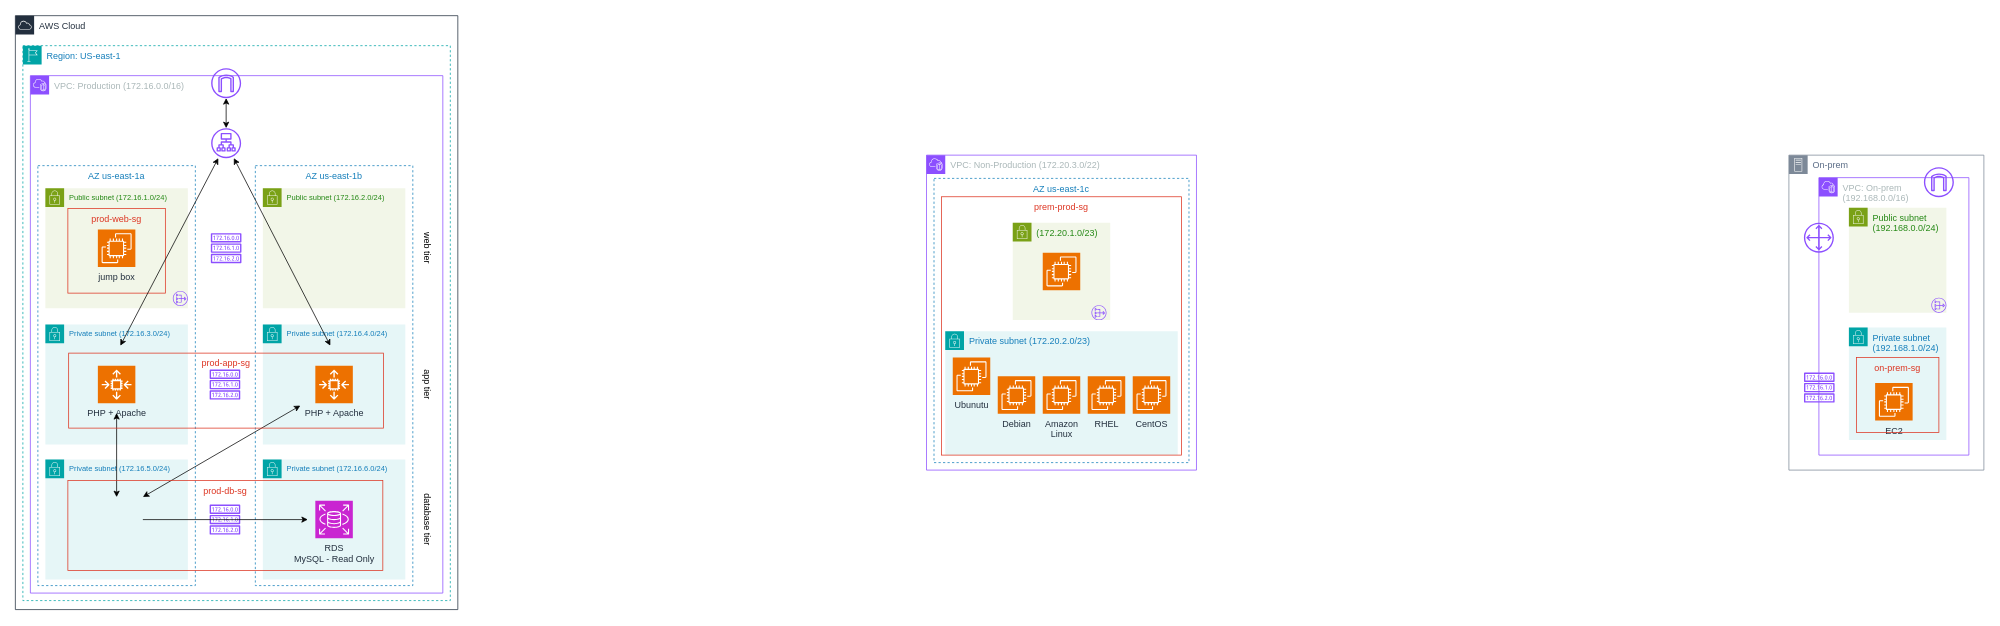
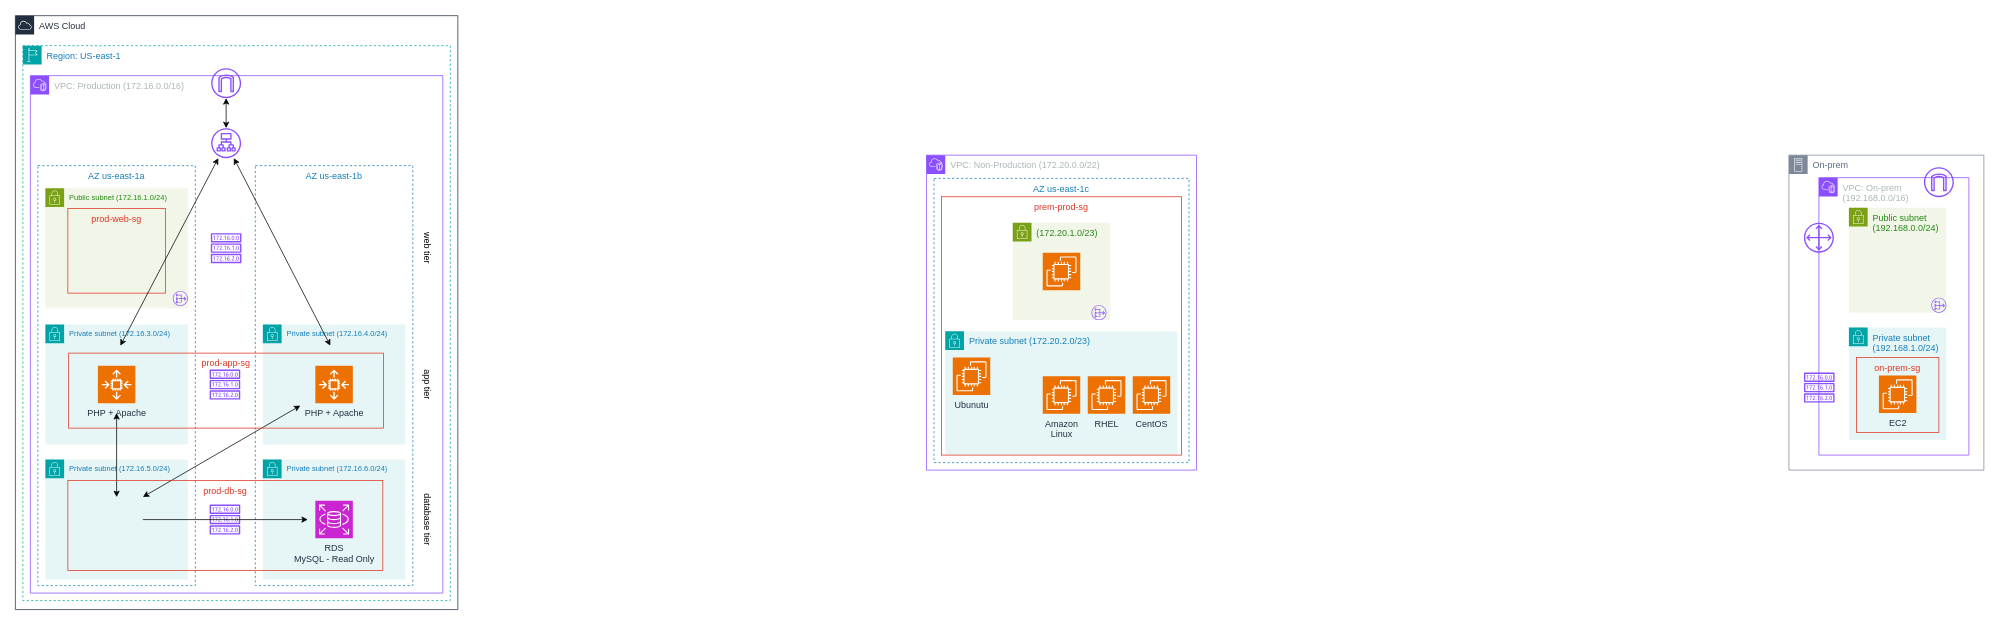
(1031, 166) -> (1031, 166)
(117, 248) -> none
(334, 248) -> none
(1017, 395) -> none
(1894, 402) -> (1898, 394)
